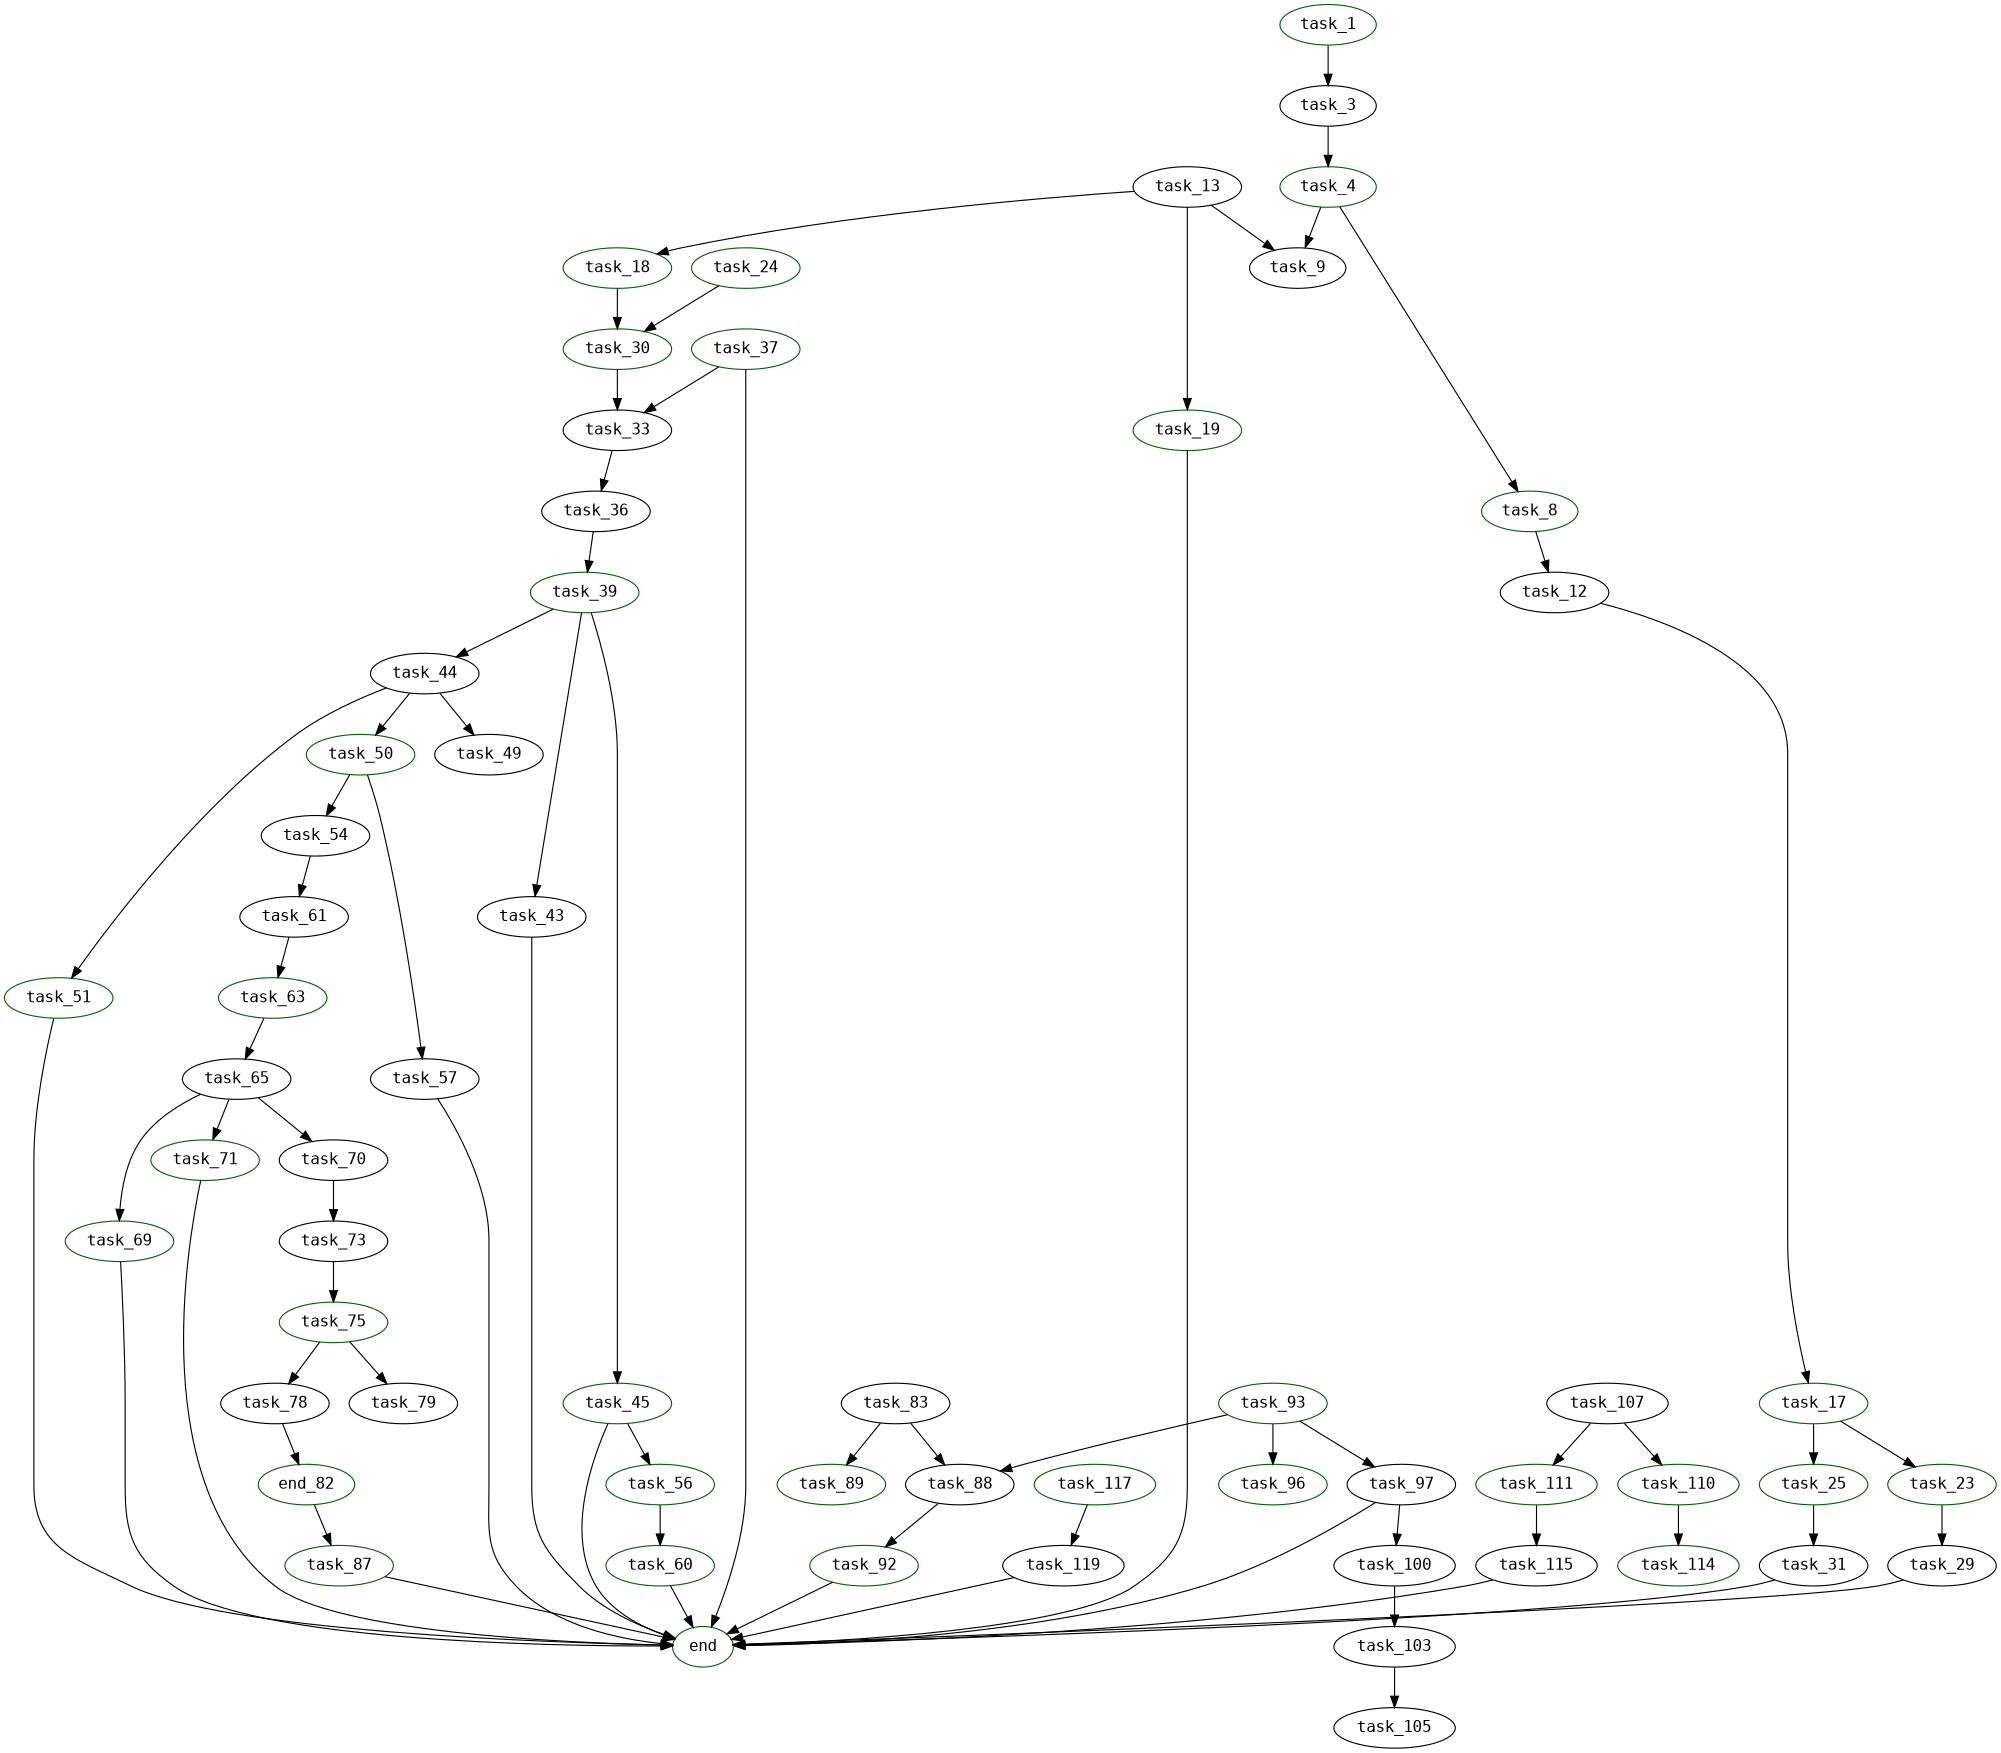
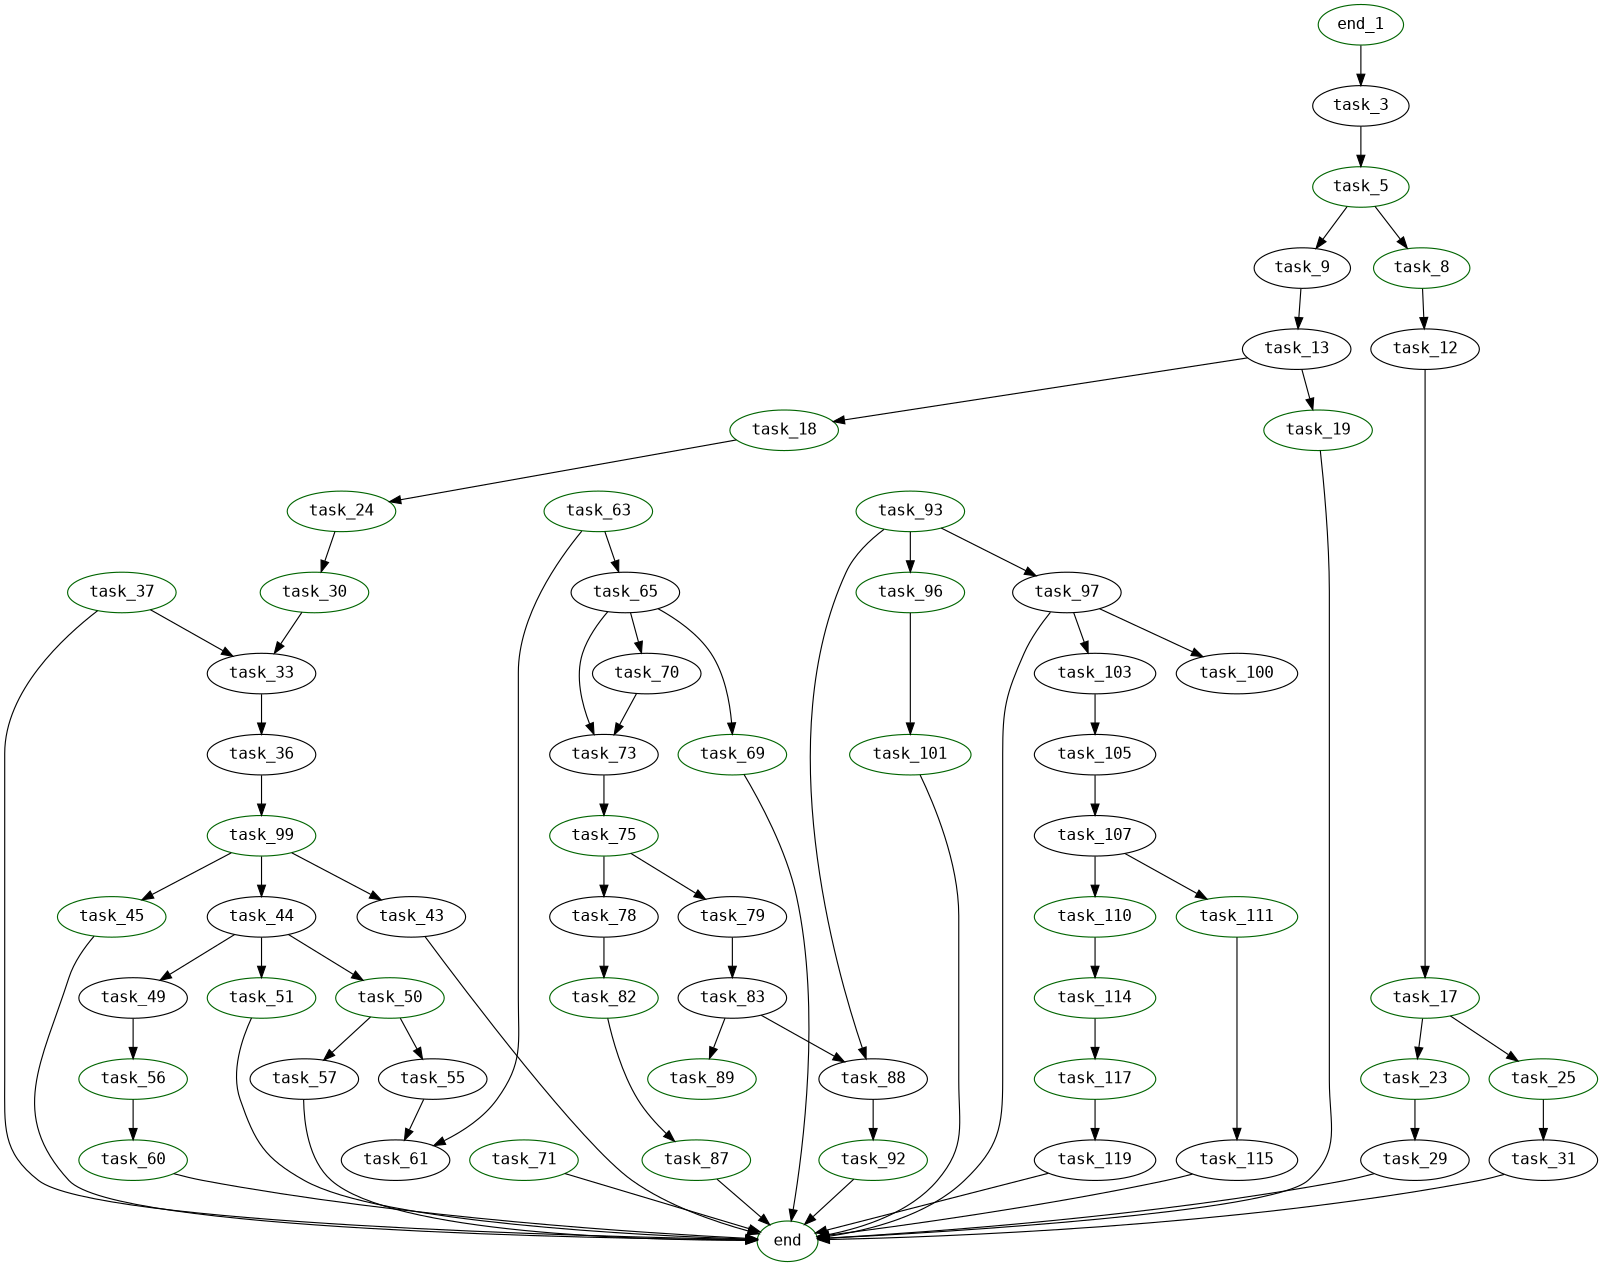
(1328, 25) -> (1361, 25)
(1328, 187) -> (1361, 187)
(1238, 224) -> (1300, 303)
(617, 303) -> (569, 470)
(585, 592) -> (262, 836)
none -> (910, 755)
none -> (1095, 790)
(316, 836) -> (433, 1079)
(285, 952) -> (518, 843)
none -> (732, 952)
none -> (1095, 1033)
(223, 1114) -> (580, 665)
(636, 1439) -> (133, 1033)
(306, 1485) -> (604, 998)
(1395, 1604) -> (1079, 627)
